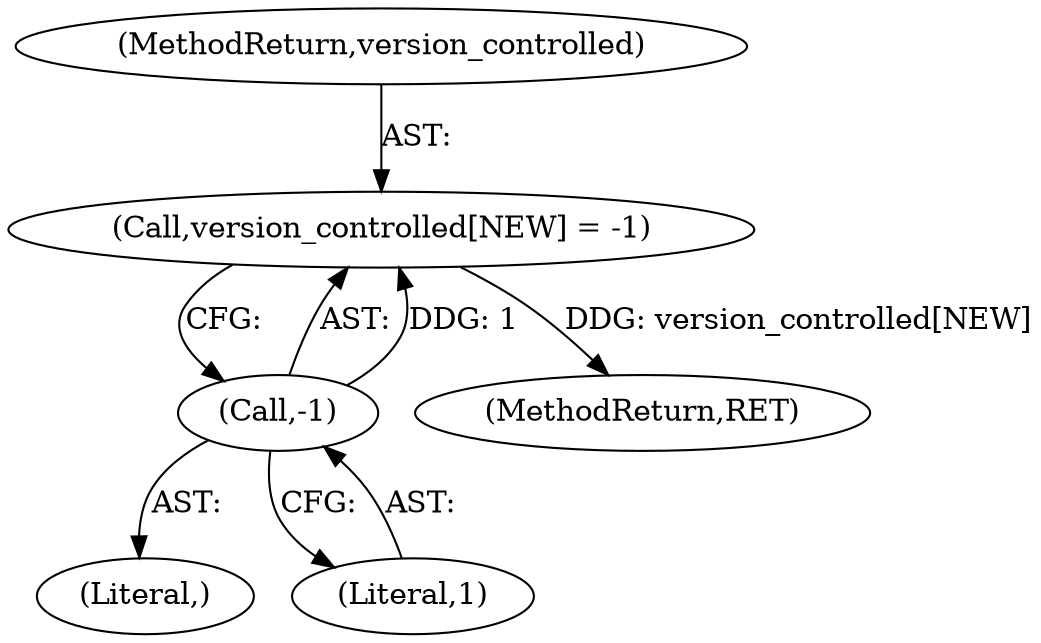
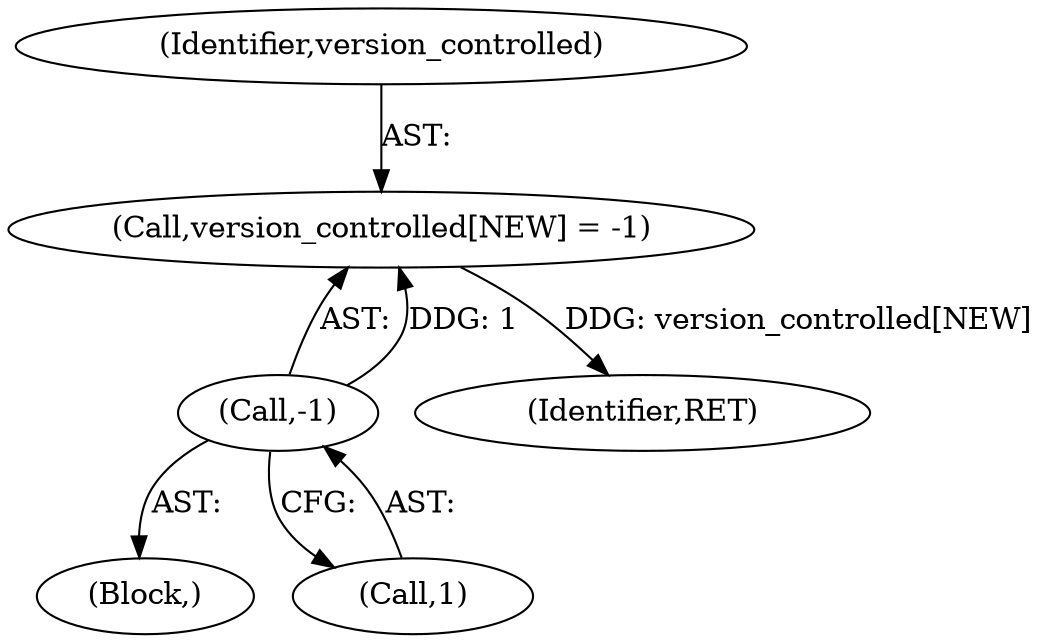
(381, 46) -> (381, 46)
(183, 310) -> none
(643, 413) -> (643, 413)
(145, 596) -> (145, 596)
(413, 596) -> (413, 596)
